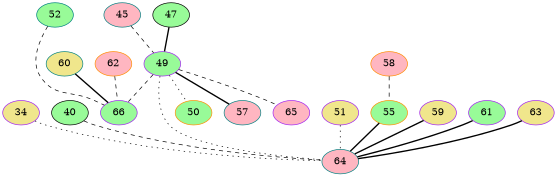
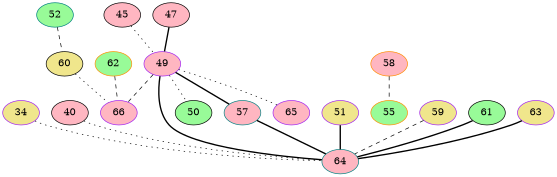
(122, 15) -> (122, 15)
(171, 15) -> (171, 15)
(142, 39) -> (142, 39)
(65, 64) -> (65, 64)
(113, 64) -> (113, 64)
(162, 64) -> (162, 64)
(46, 84) -> (60, 39)
(228, 86) -> (228, 86)
(92, 88) -> (92, 88)
(70, 113) -> (70, 113)
(119, 113) -> (119, 113)
(194, 113) -> (194, 113)
(487, 113) -> (487, 113)
(340, 137) -> (340, 137)
(365, 137) -> (291, 137)
(389, 137) -> (389, 137)
(218, 145) -> (218, 145)
(202, 148) -> (202, 148)
